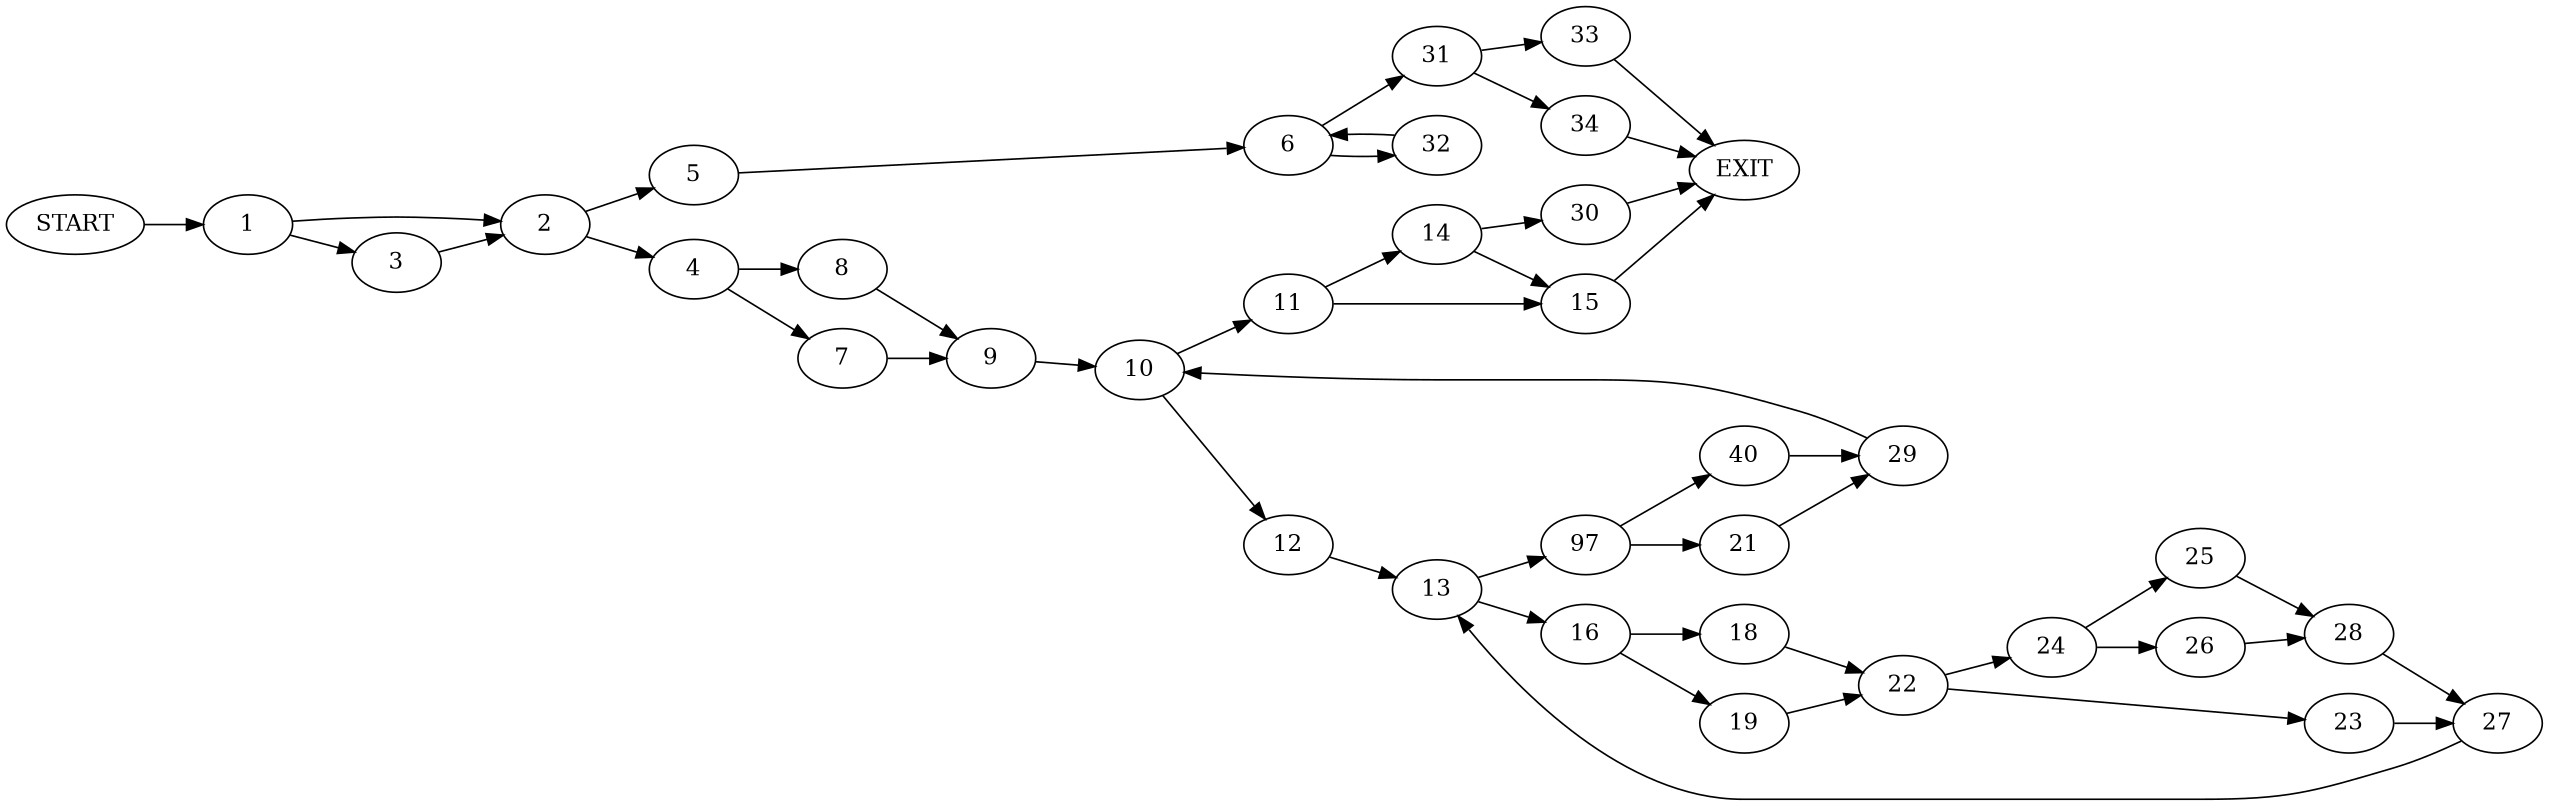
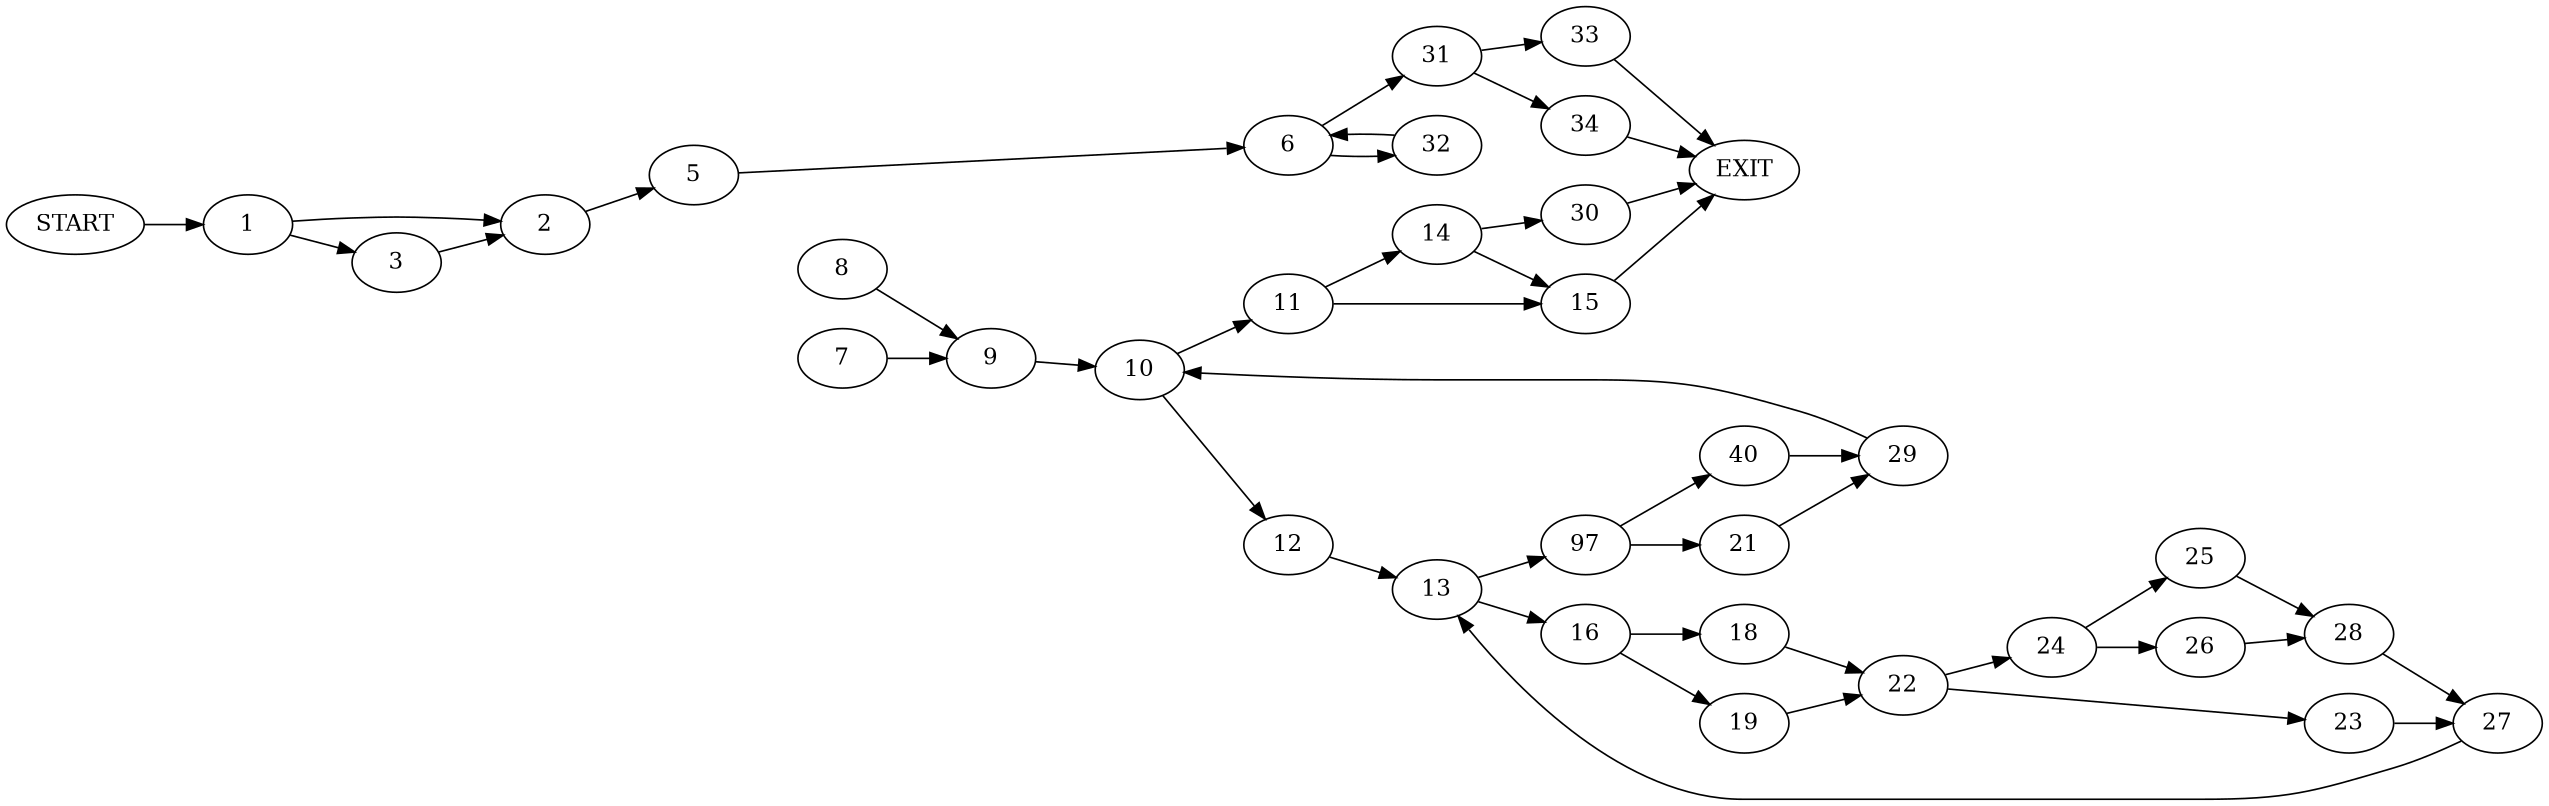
(694, 269) -> none
